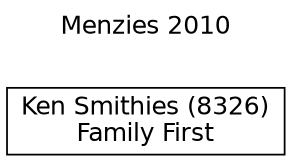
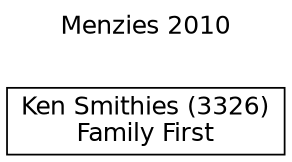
(146, 121) -> (146, 121)
